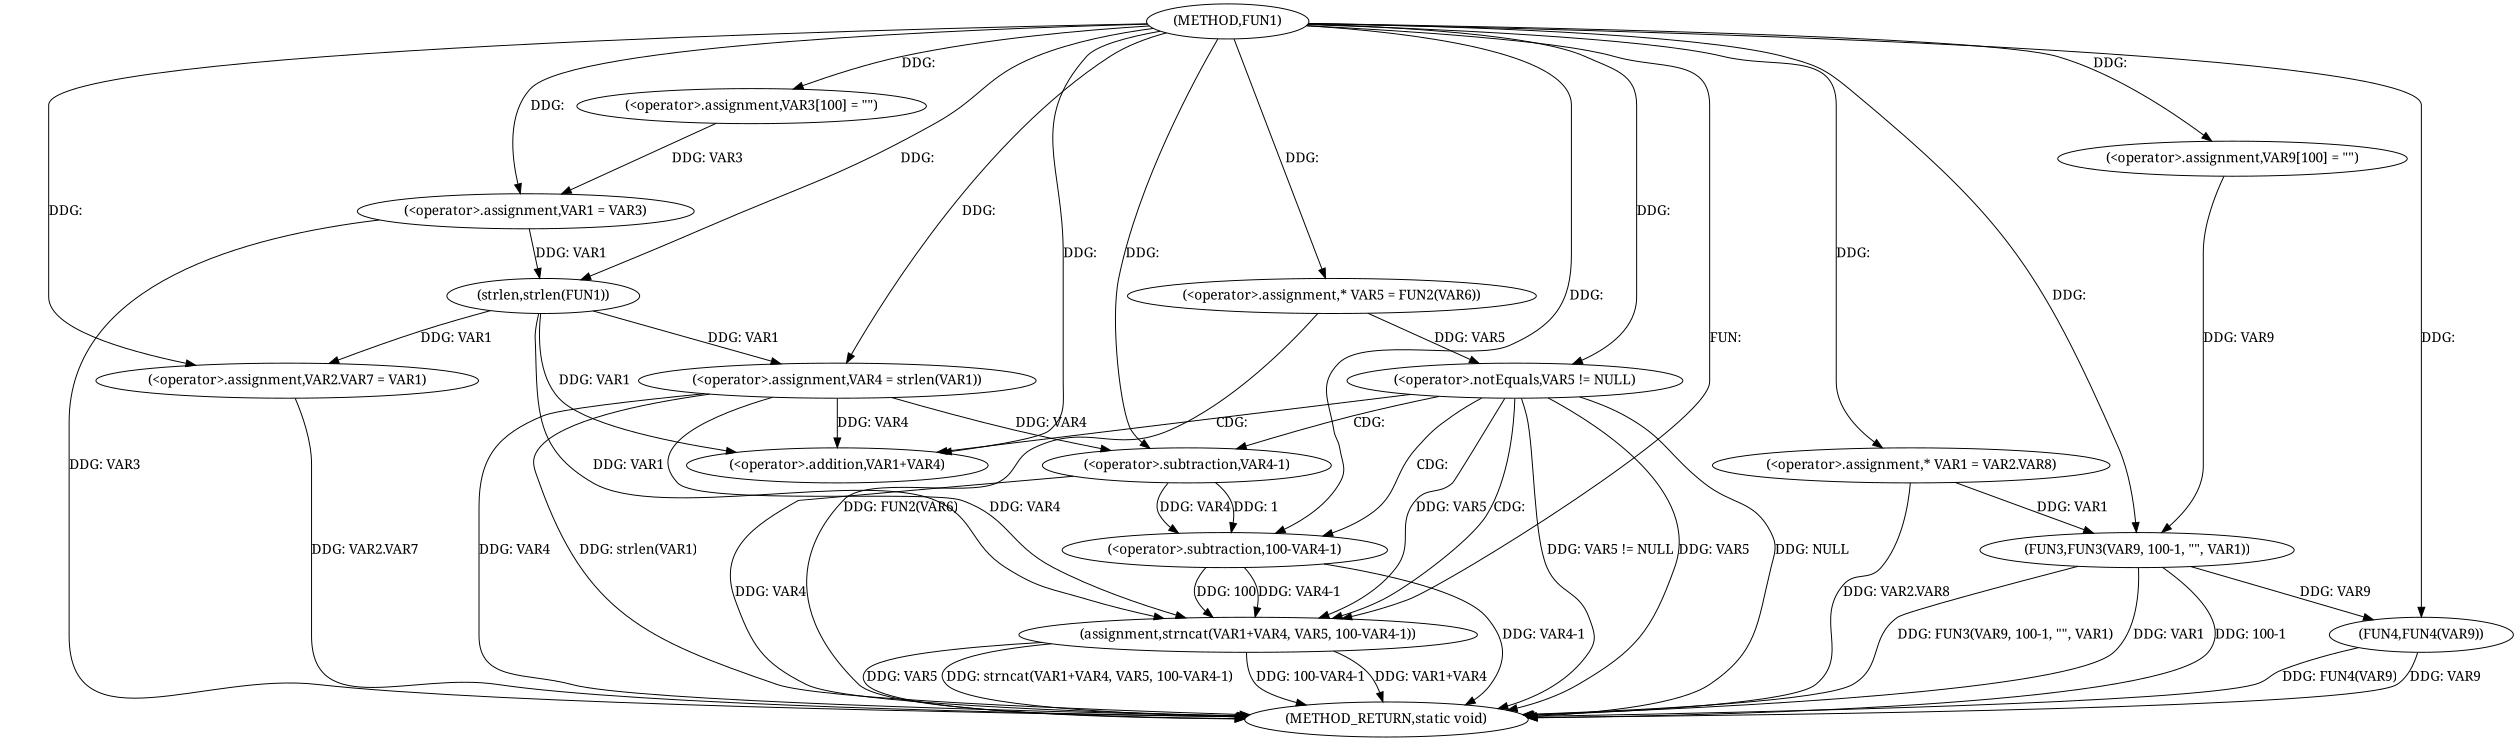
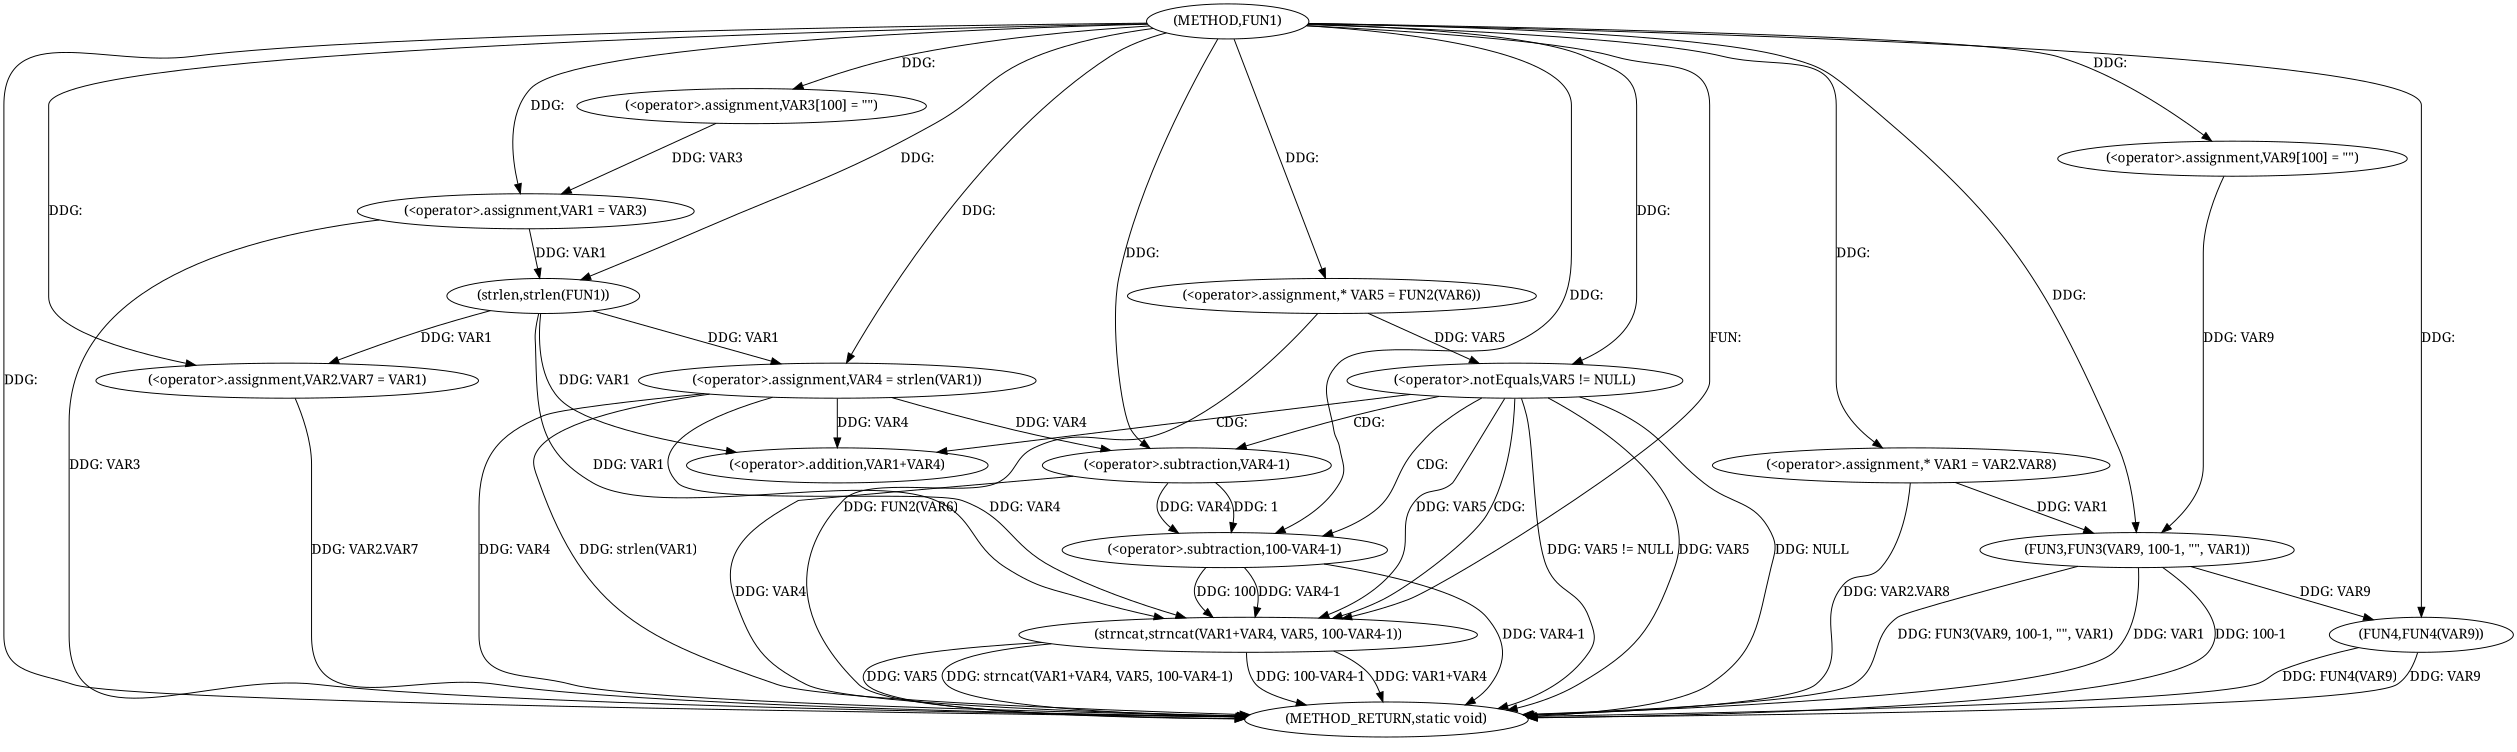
(1063, 252) -> (4, 411)
(1248, 635) -> (1248, 635)
